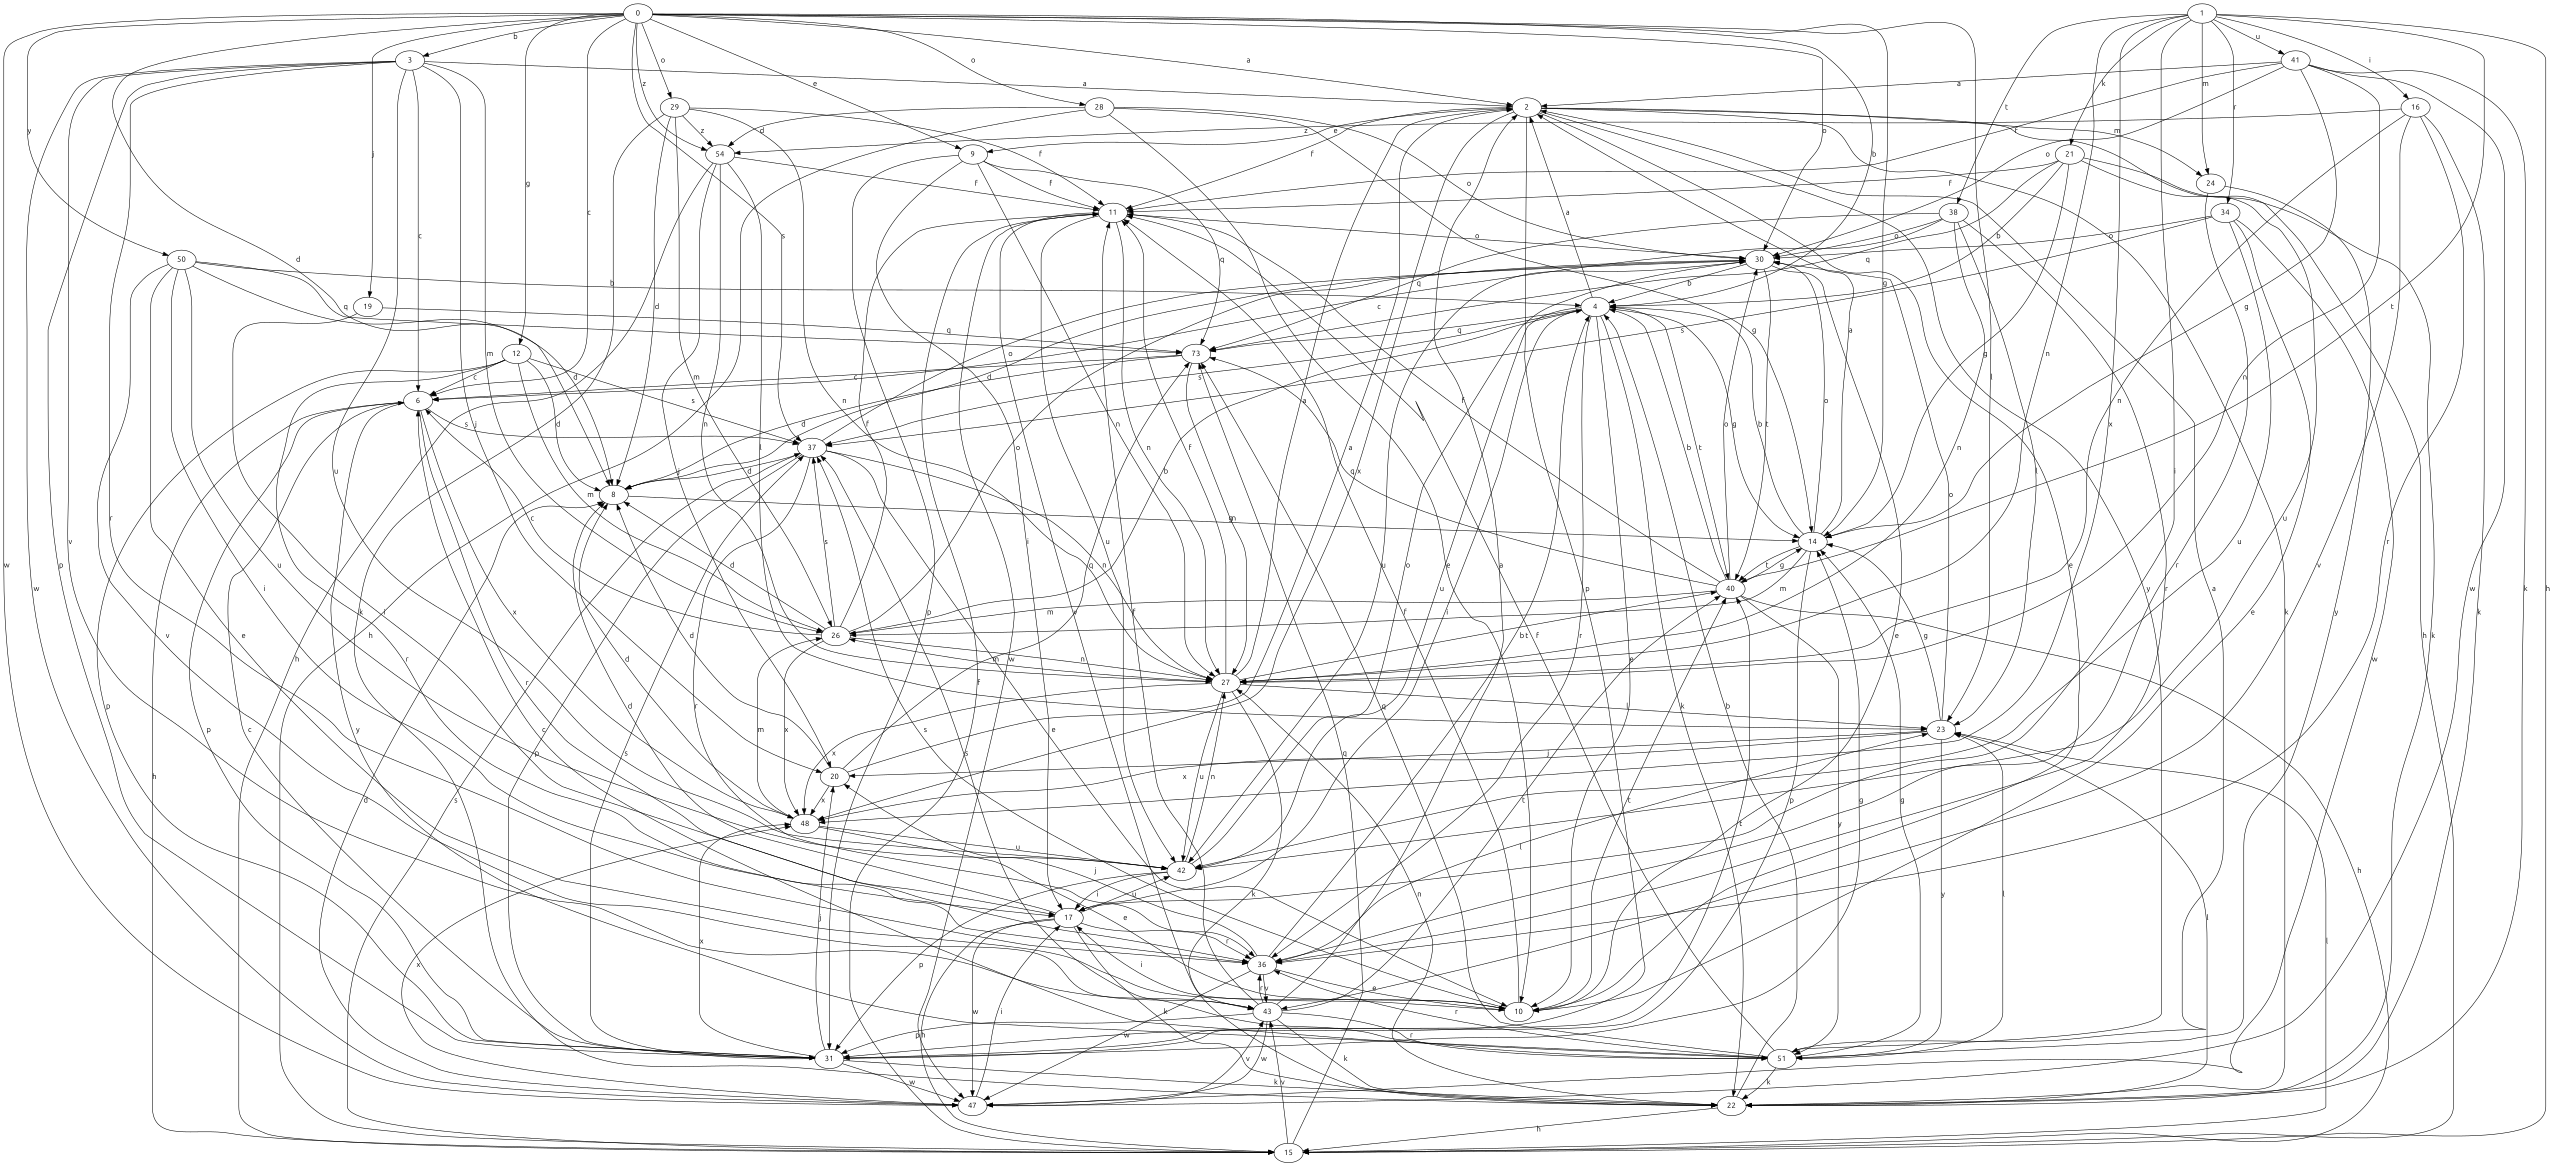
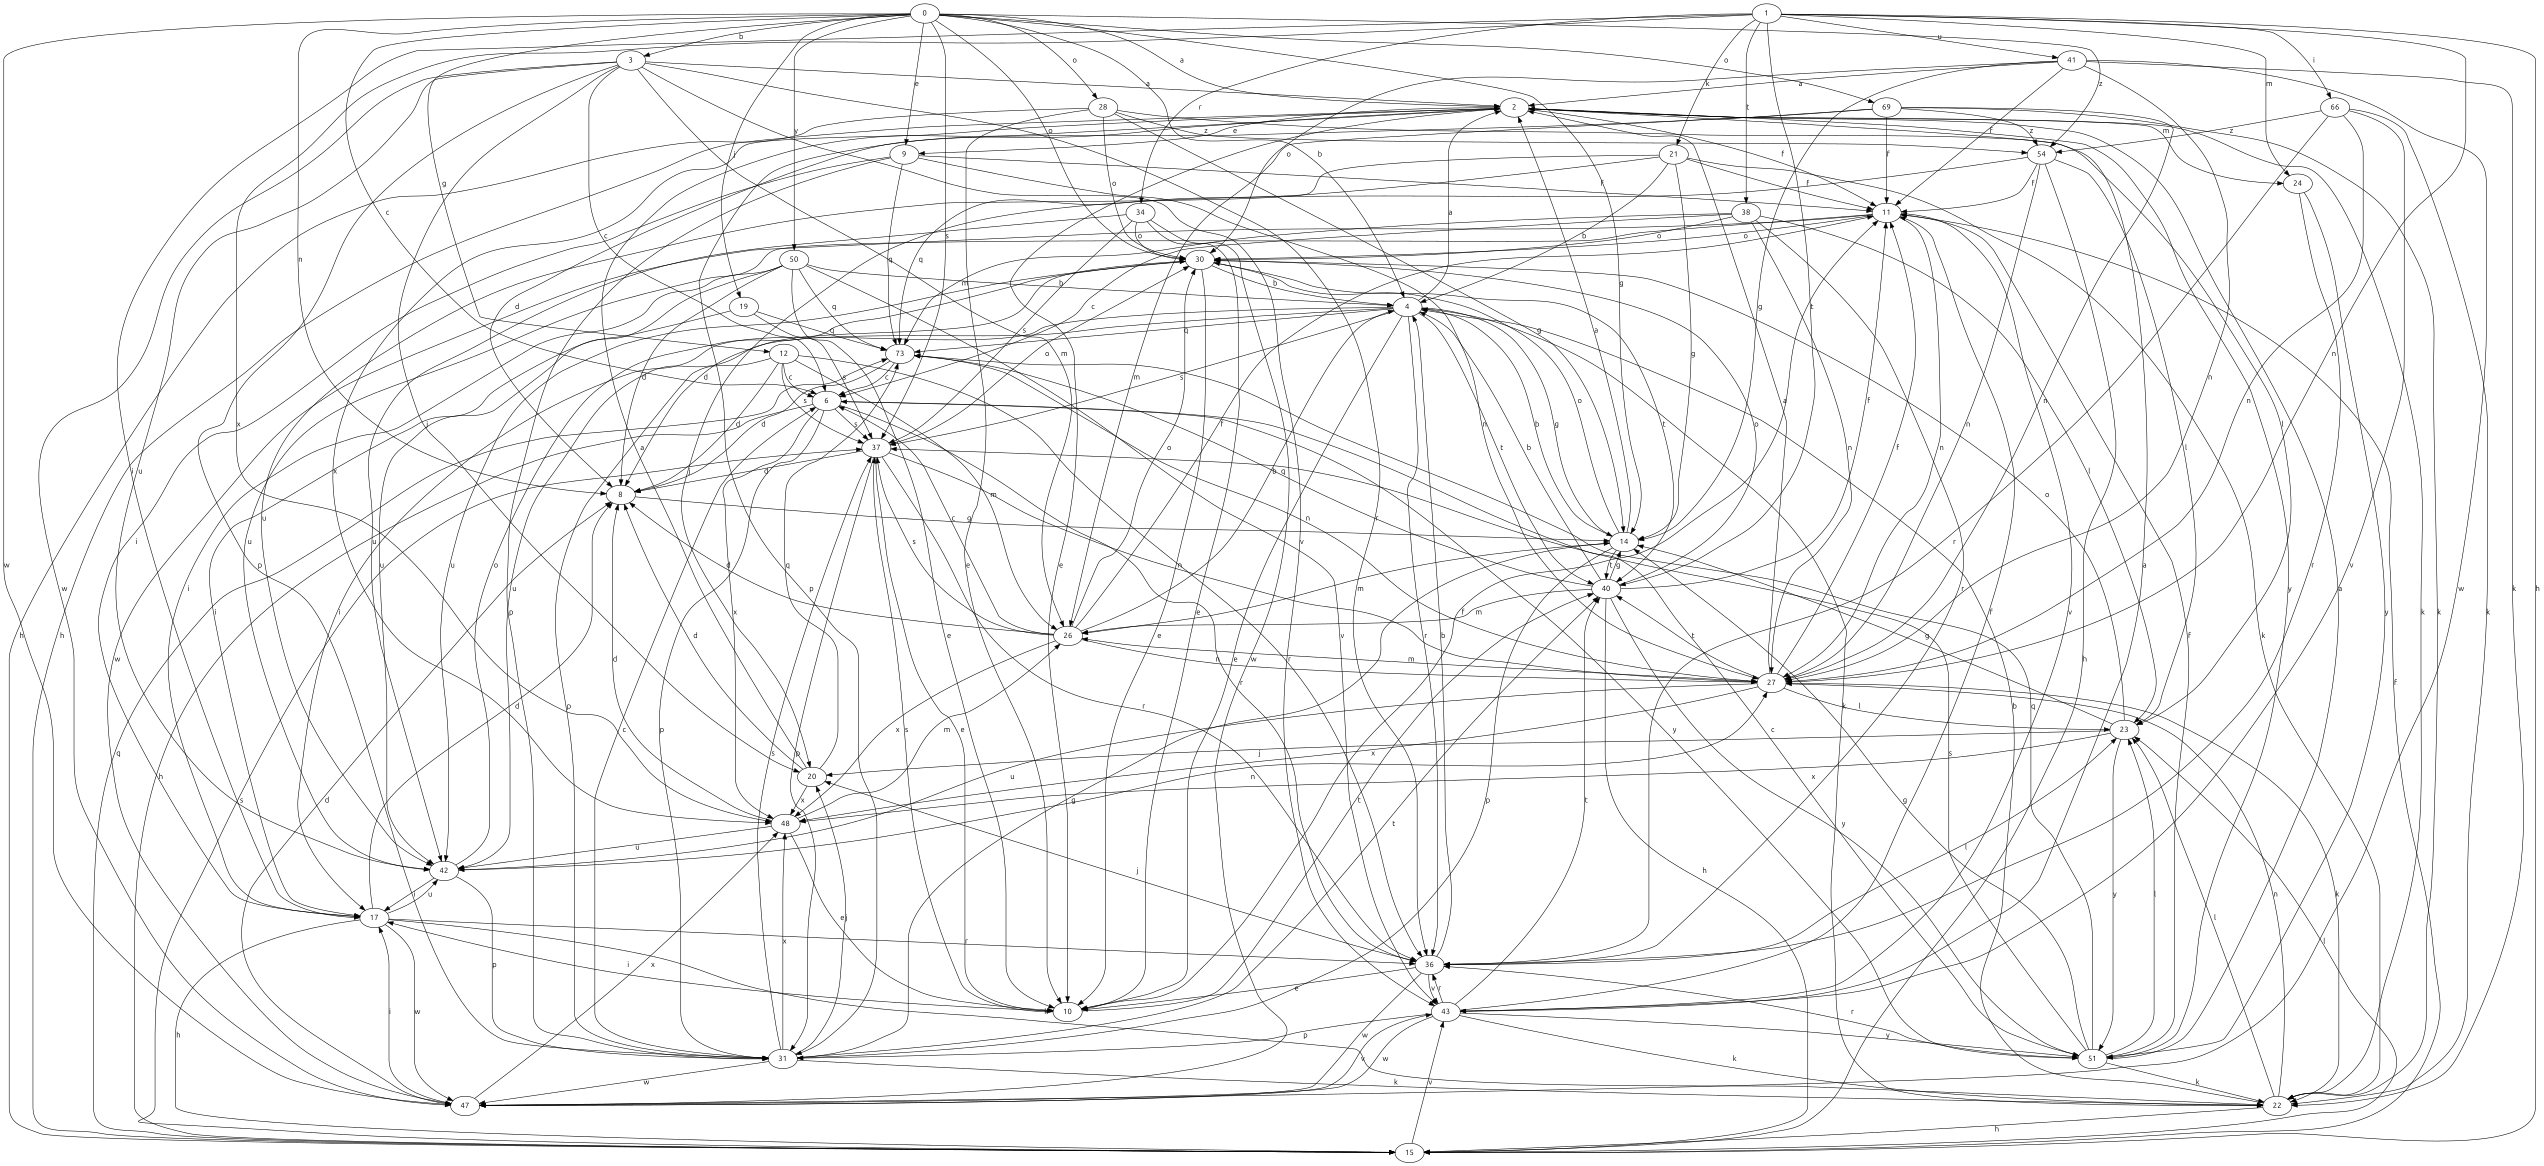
(1760, 30) -> (1906, 136)
(675, 108) -> (1887, 108)
(2416, 108) -> (2335, 108)
(762, 131) -> (1206, 131)
(299, 260) -> (301, 260)
(1419, 283) -> (965, 283)
none -> (829, 355)
(1412, 1035) -> (1888, 1035)
